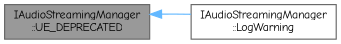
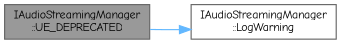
(176, 14) -> (165, 30)
